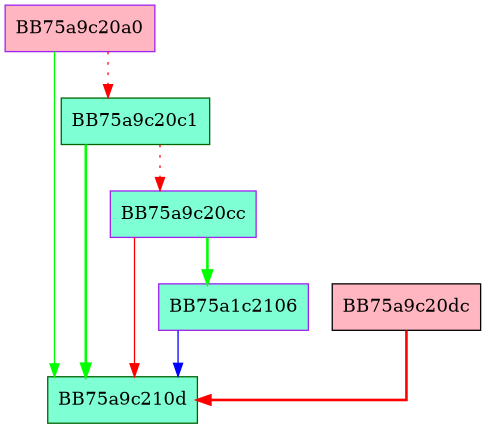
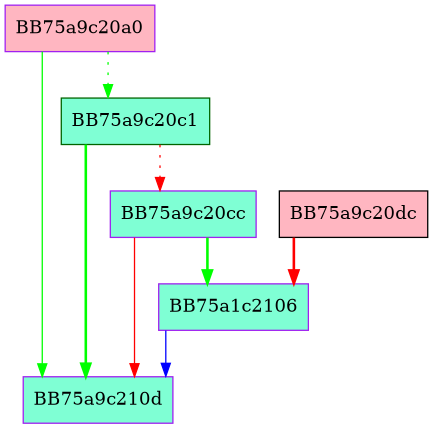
(108, 68) -> (108, 68)
(123, 400) -> (98, 400)
(343, 400) -> (294, 254)
